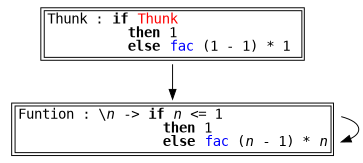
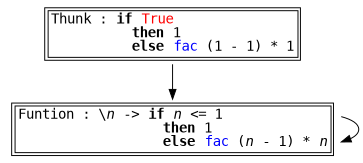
(158, 19) -> (158, 19)
